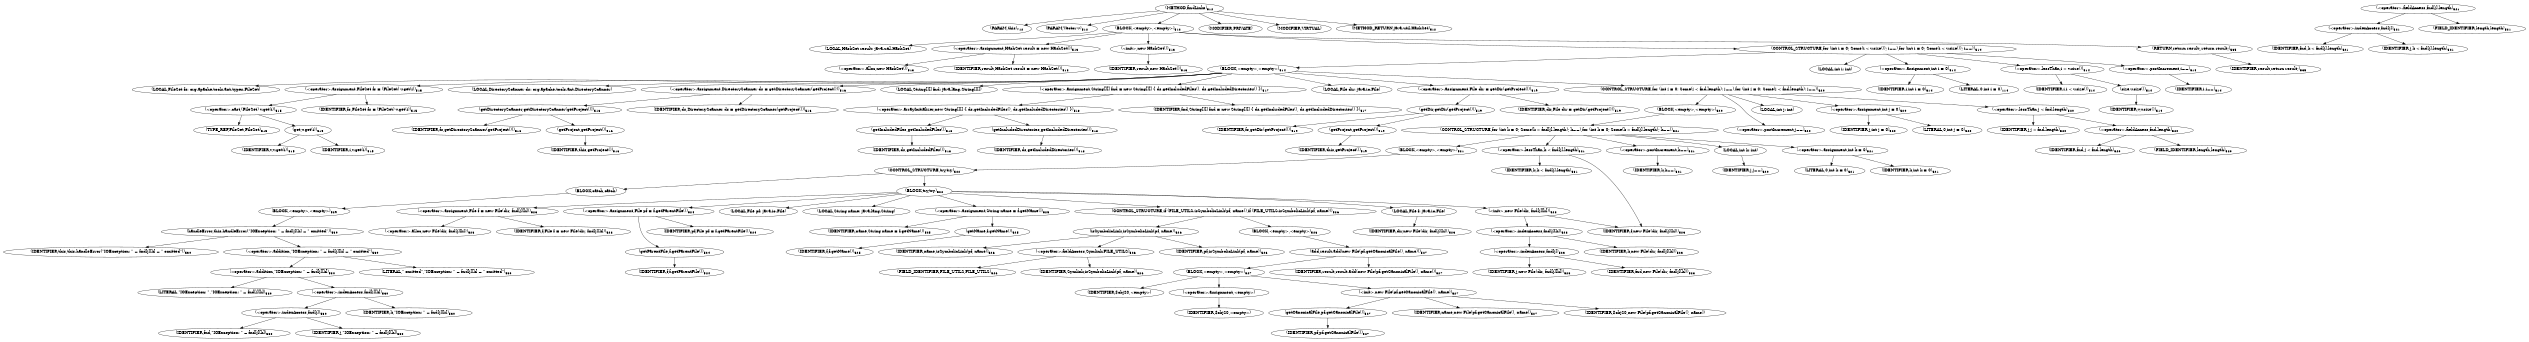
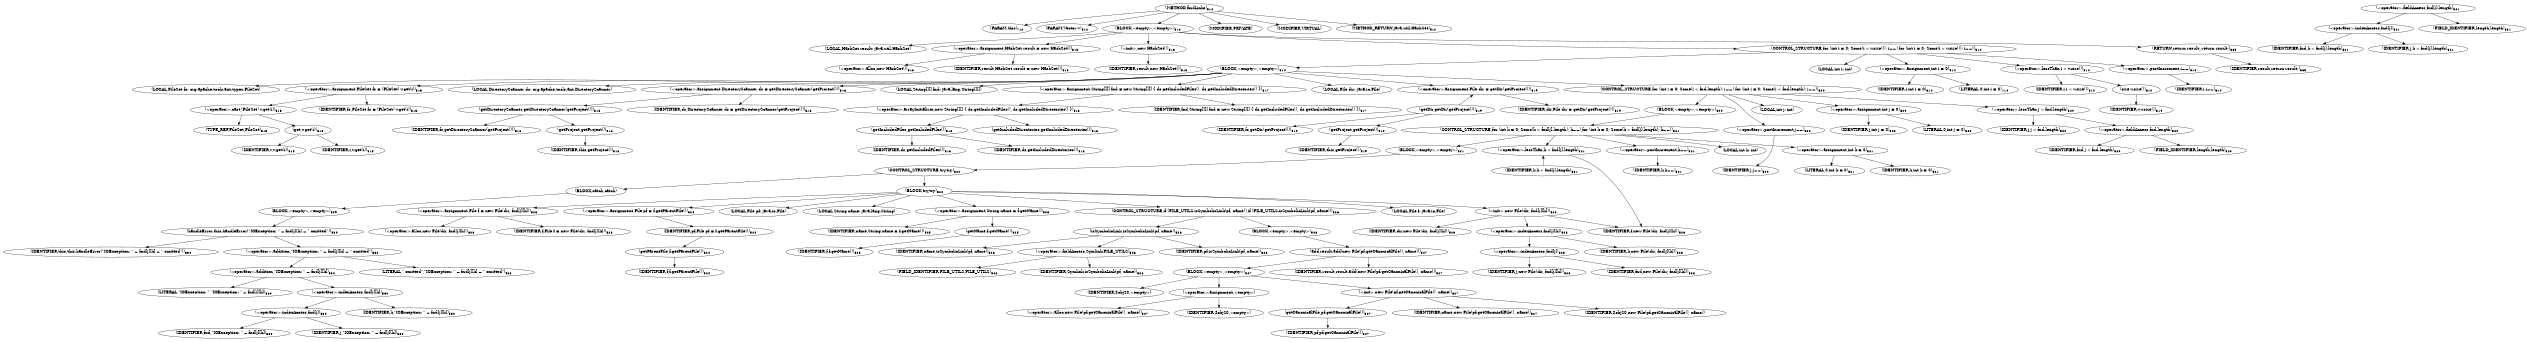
(1464, 99) -> (1465, 101)
(1043, 139) -> (974, 140)
(1540, 159) -> (1543, 162)
(1743, 159) -> (1771, 152)
(1416, 220) -> (1469, 221)
(642, 234) -> (694, 241)
none -> (1088, 313)
